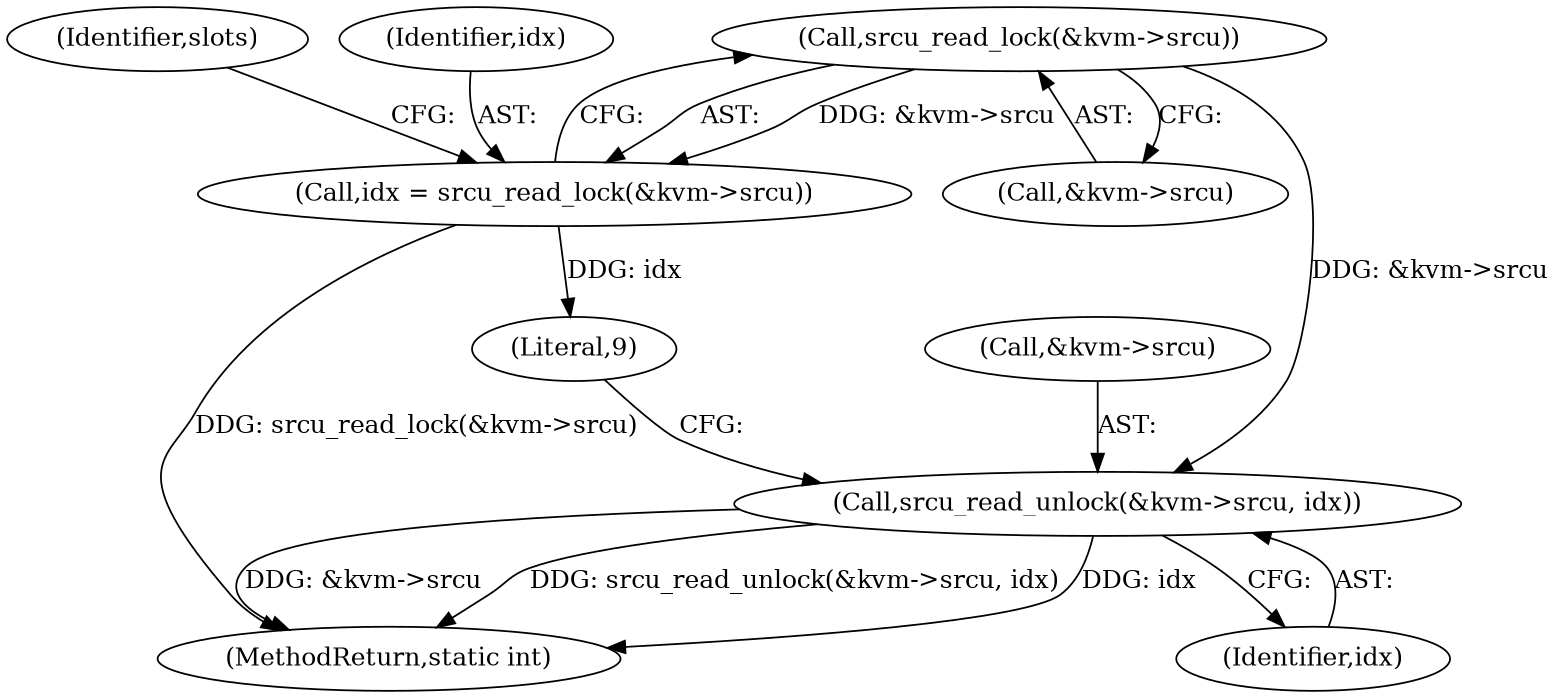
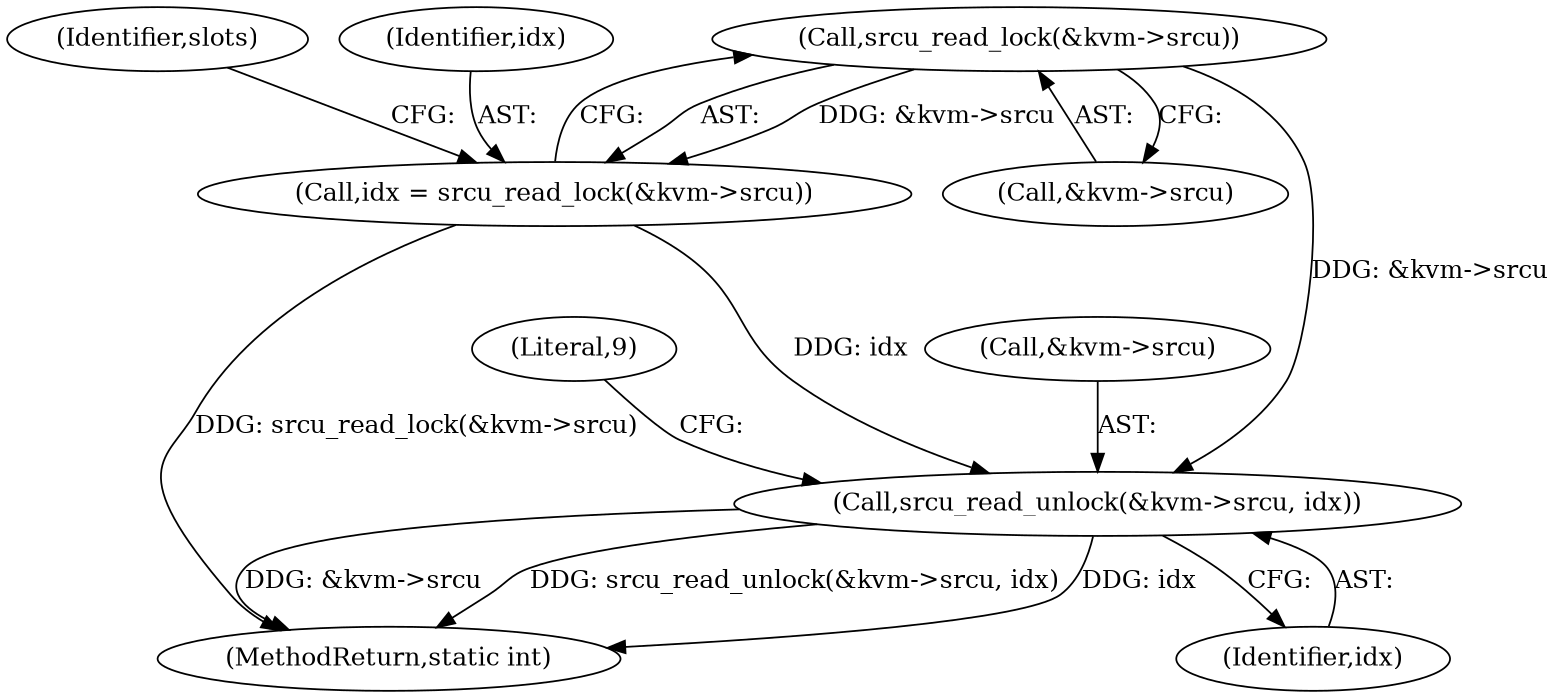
(563, 263) -> (783, 372)
